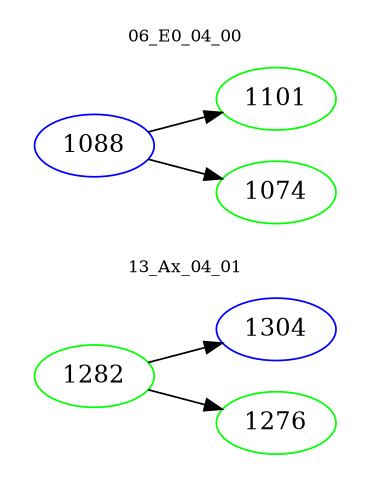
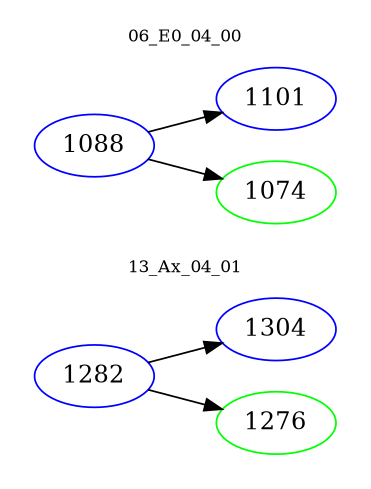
(276, 99) -> (276, 99)
(94, 376) -> (94, 376)
